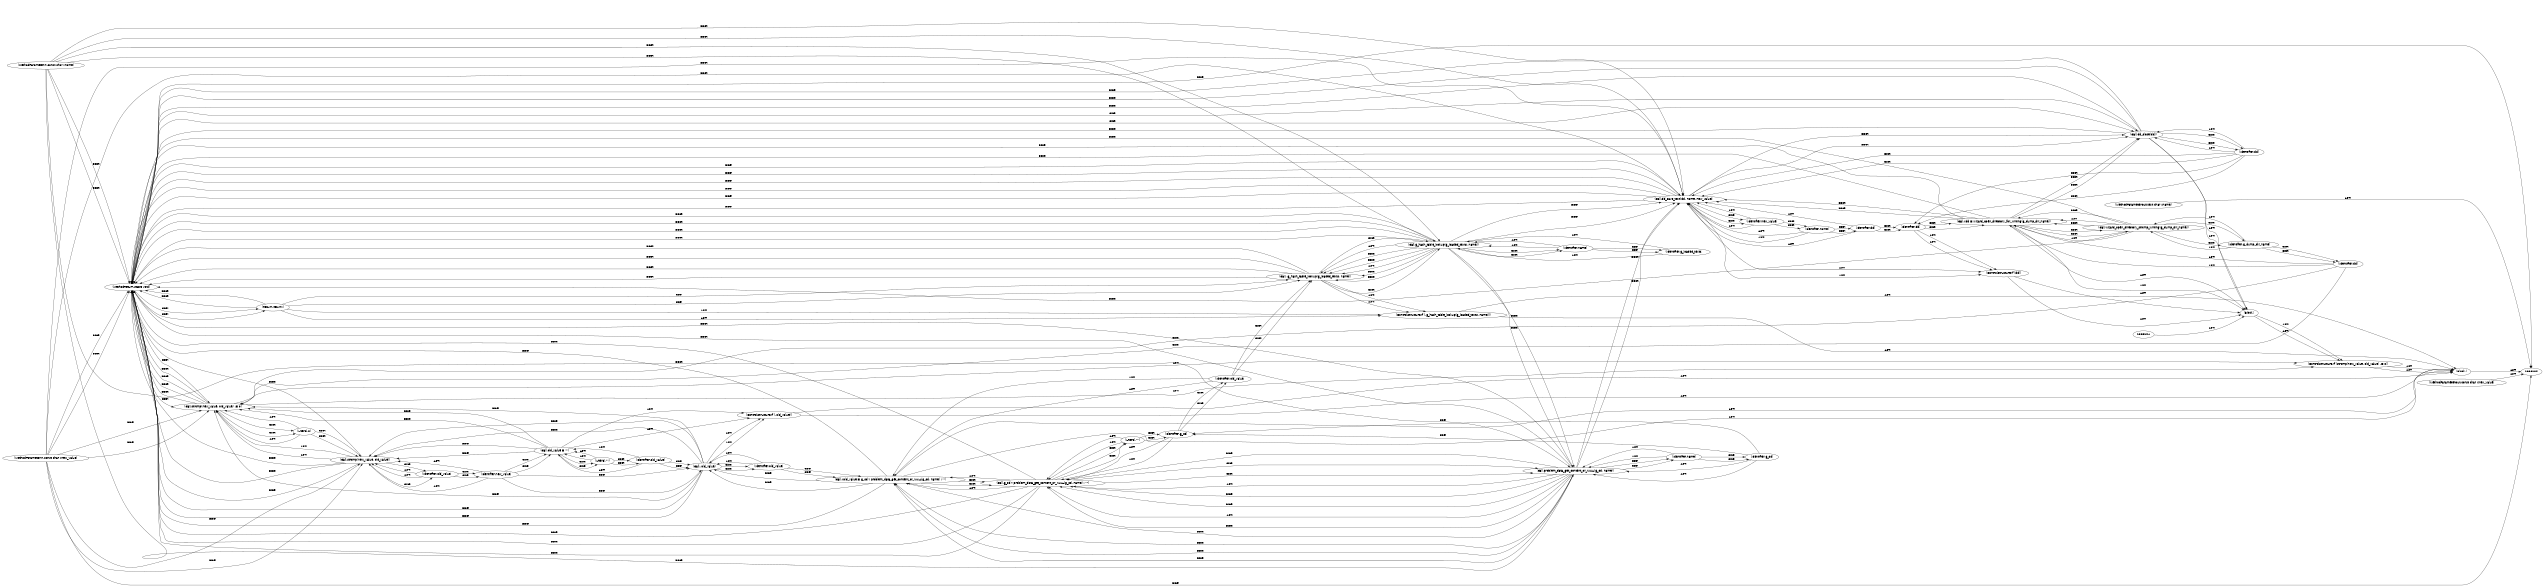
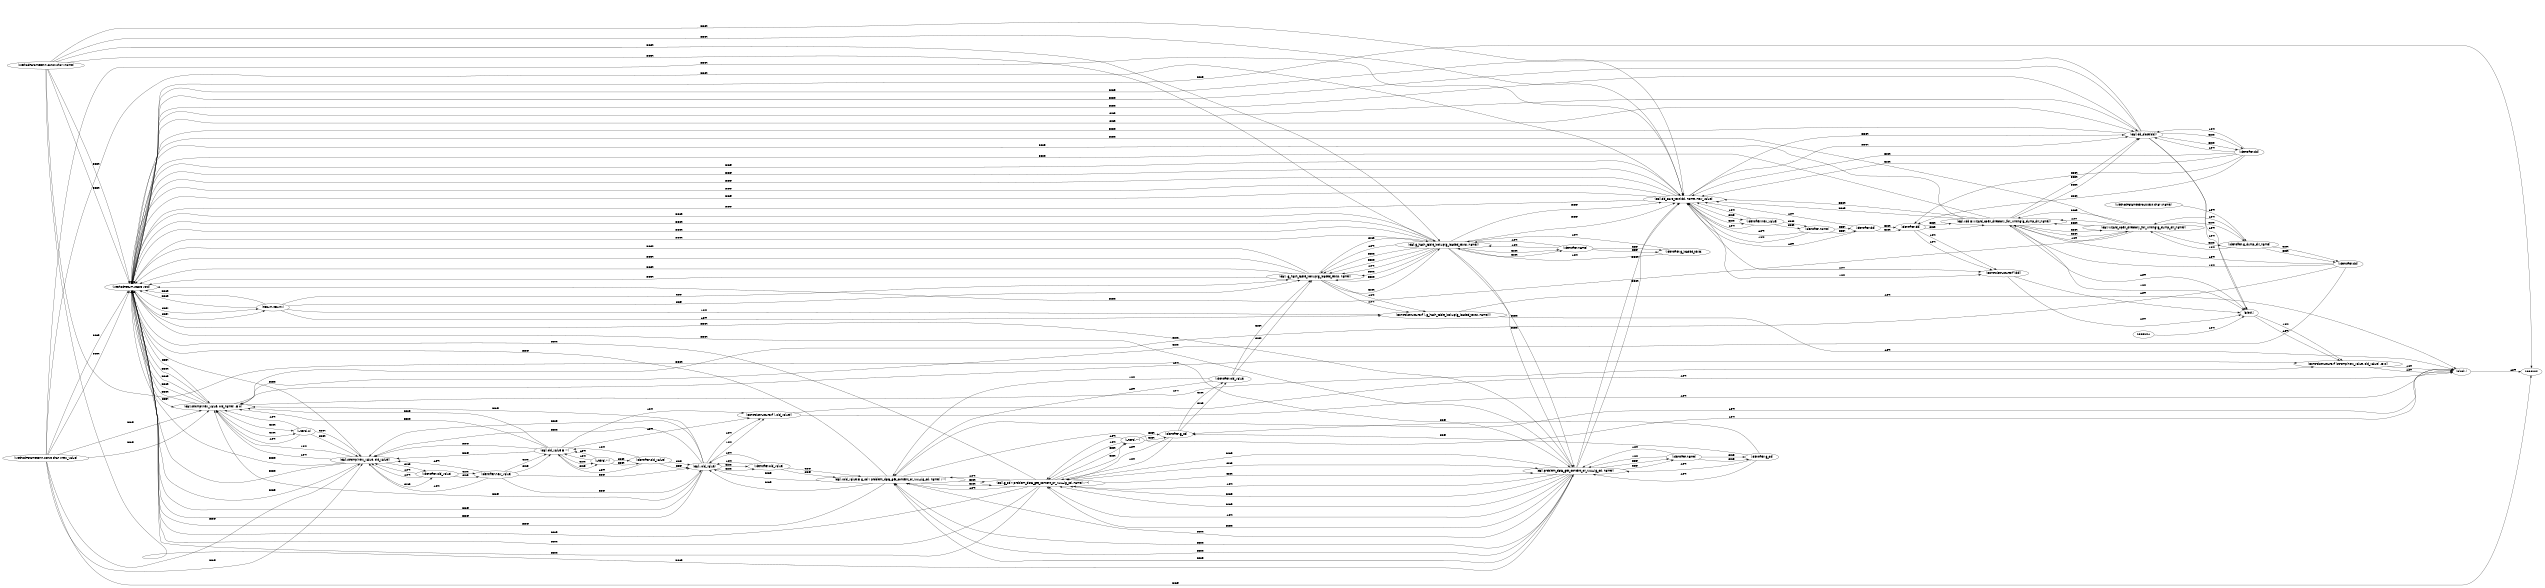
(2411, 200) -> (2217, 215)
(2144, 228) -> (2144, 228)
(2462, 383) -> none
(213, 407) -> (213, 407)
